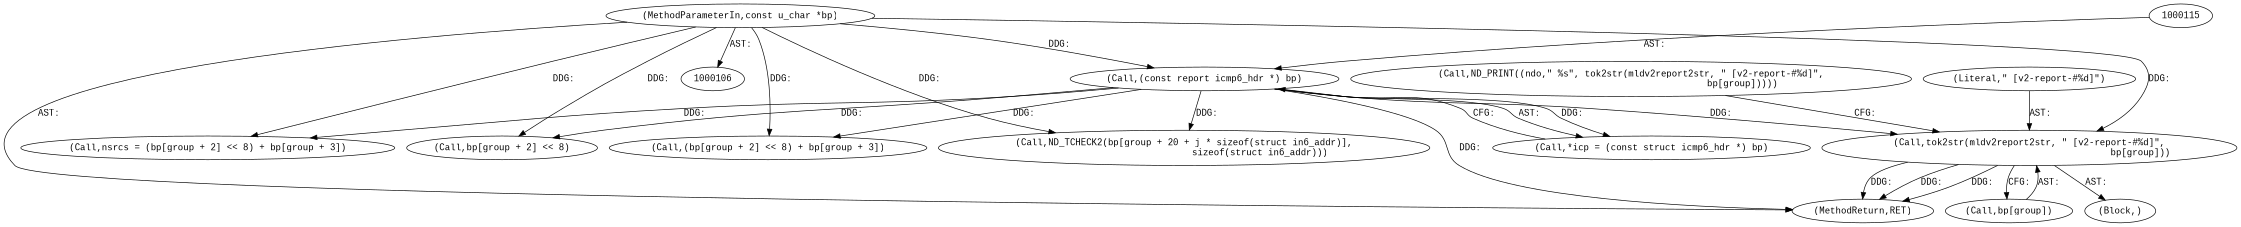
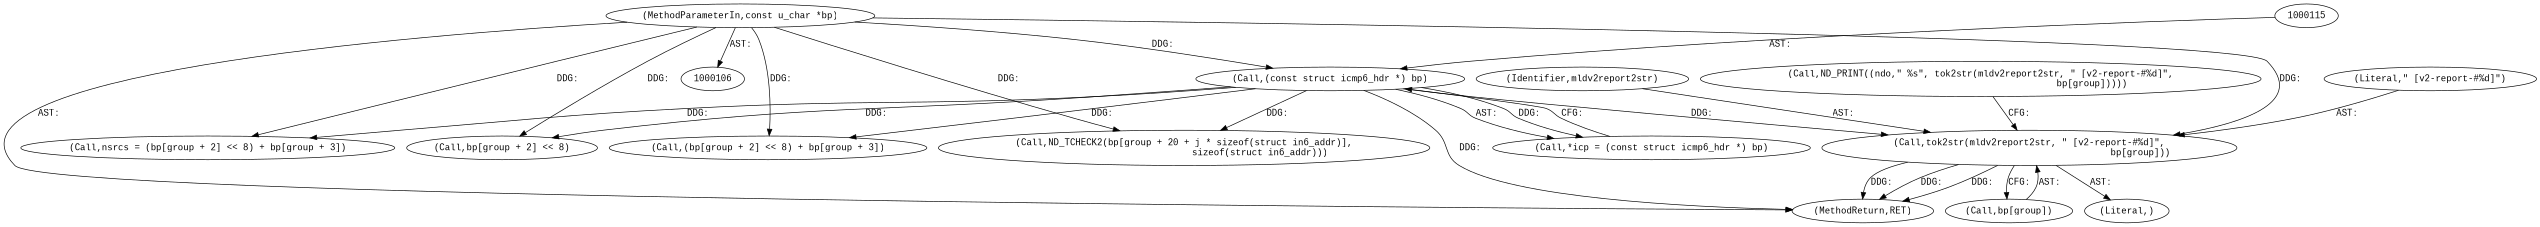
(1205, 79) -> (1330, 79)
none -> (1582, 79)
(2120, 211) -> (2127, 211)
